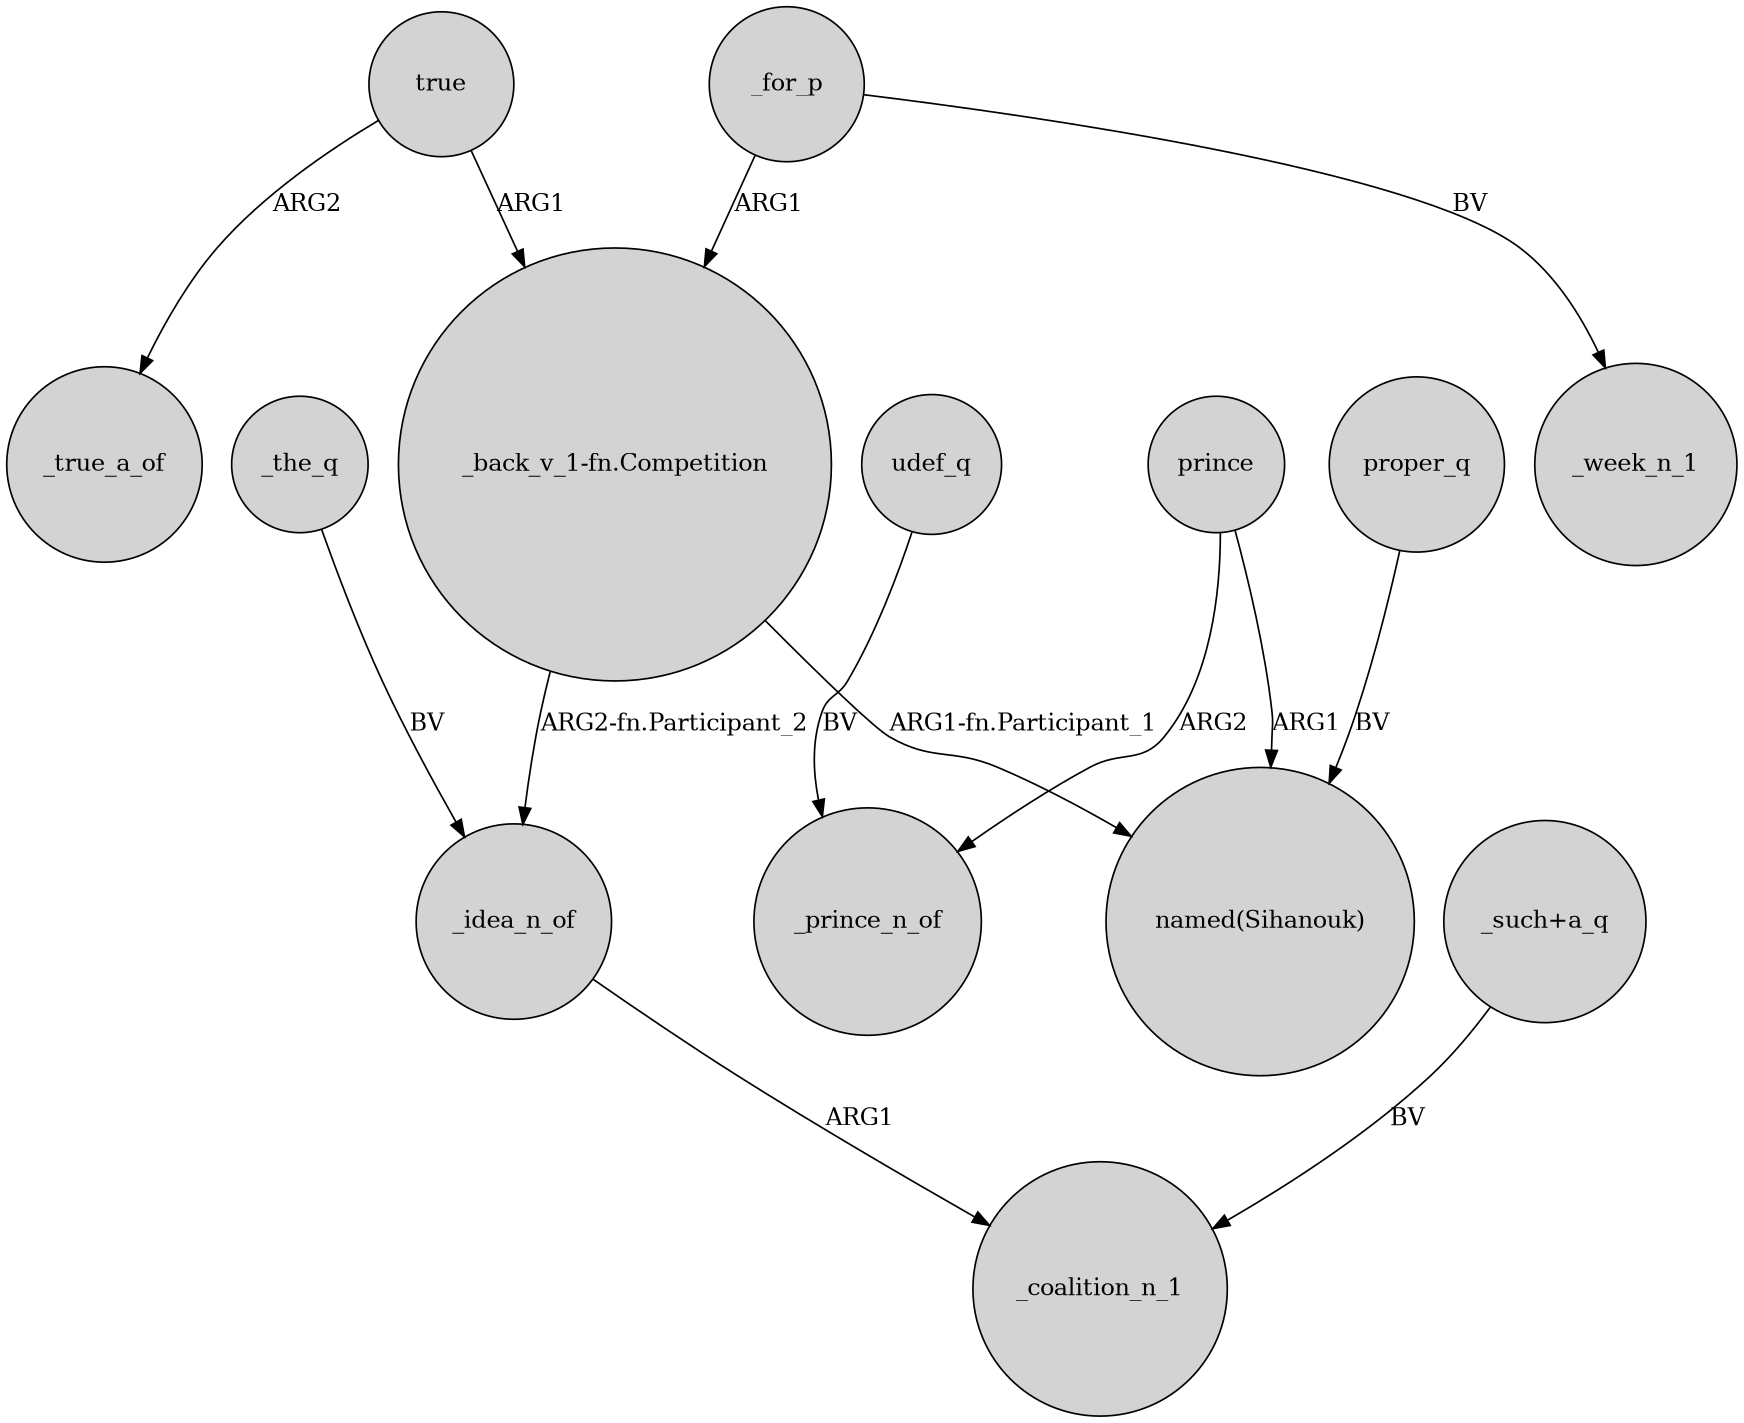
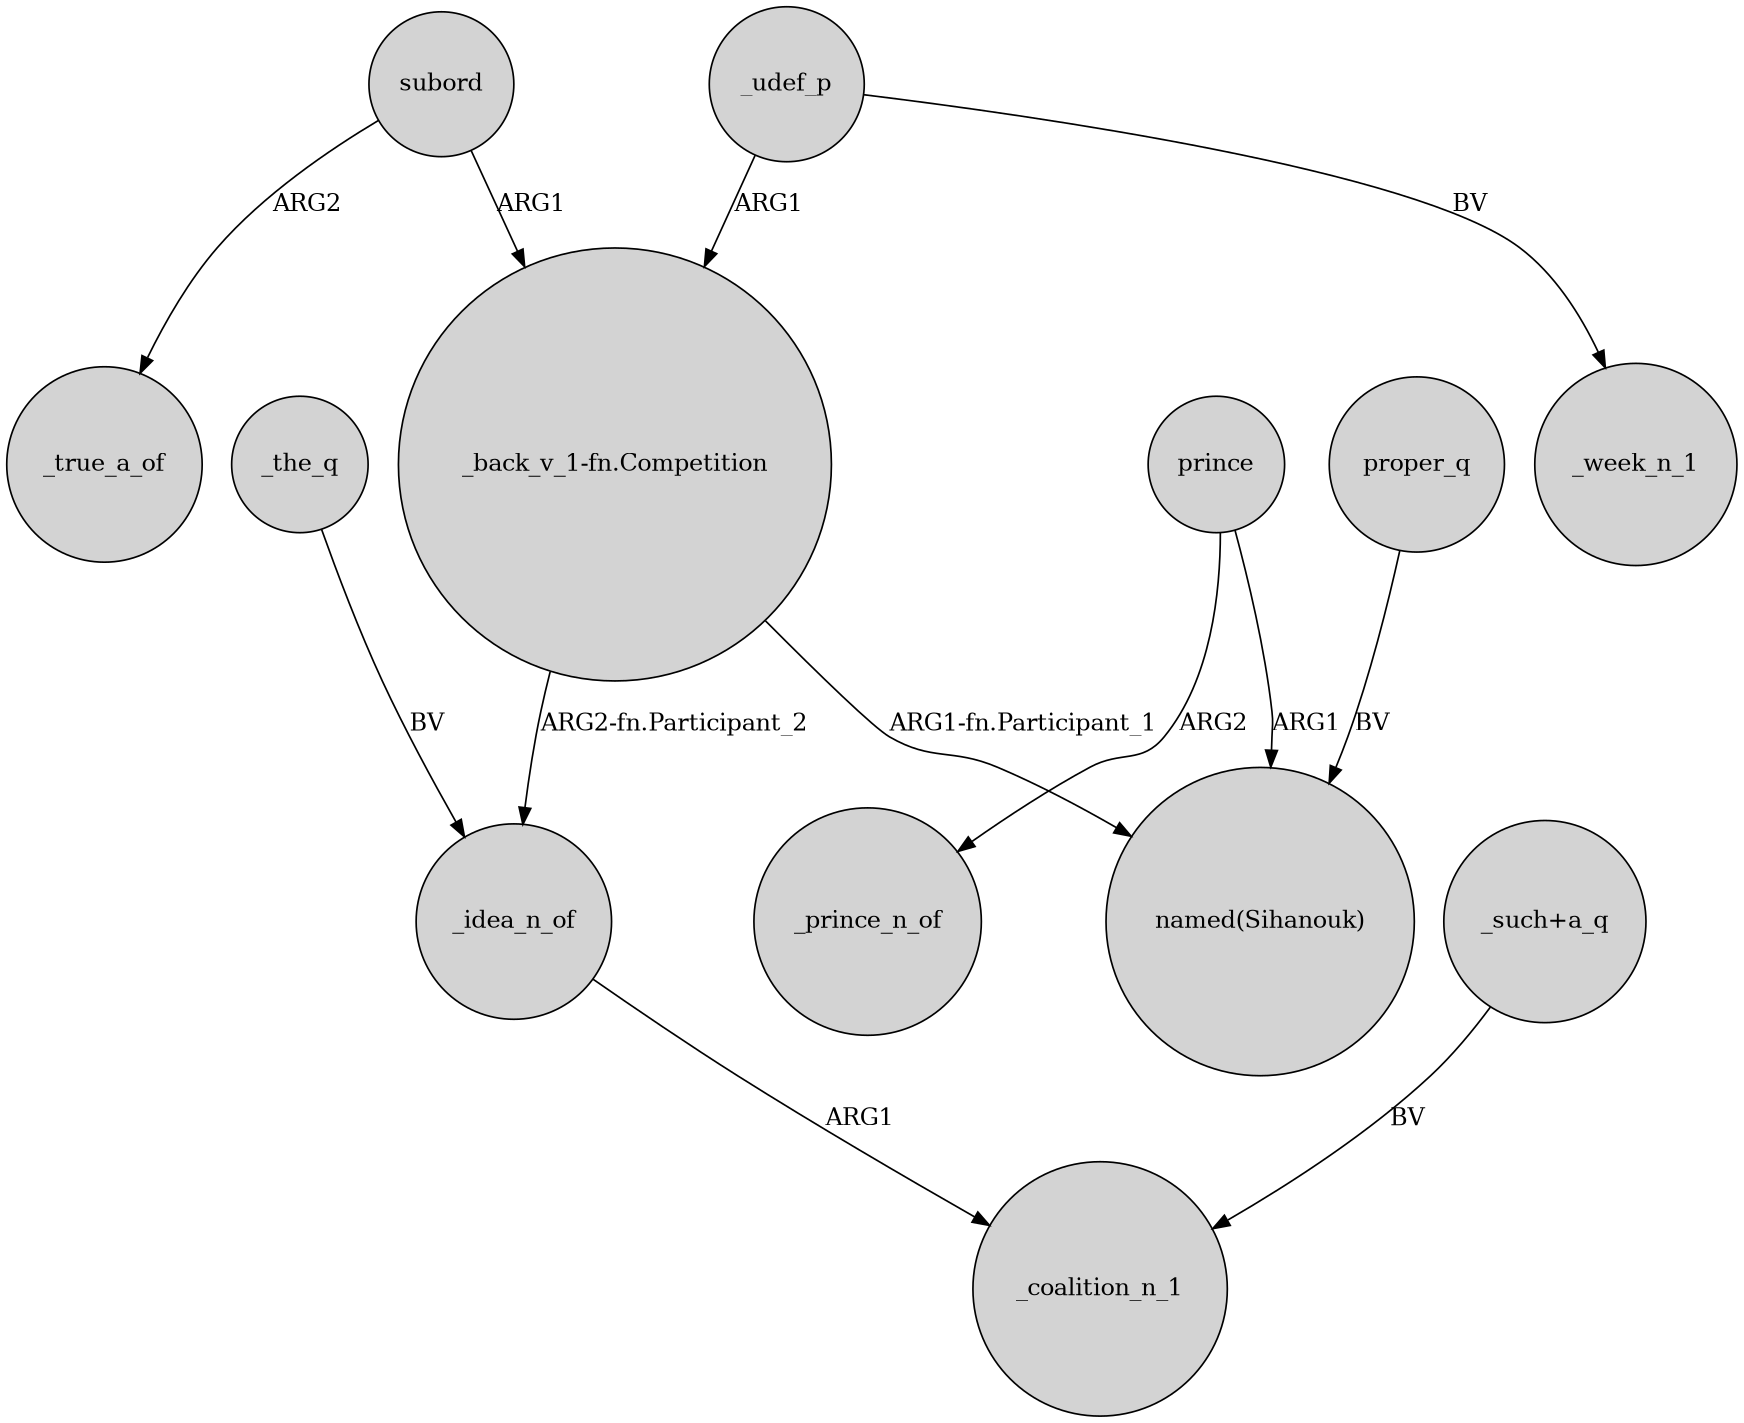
(441, 84) -> (441, 84)
(787, 84) -> (787, 84)
(932, 464) -> none
